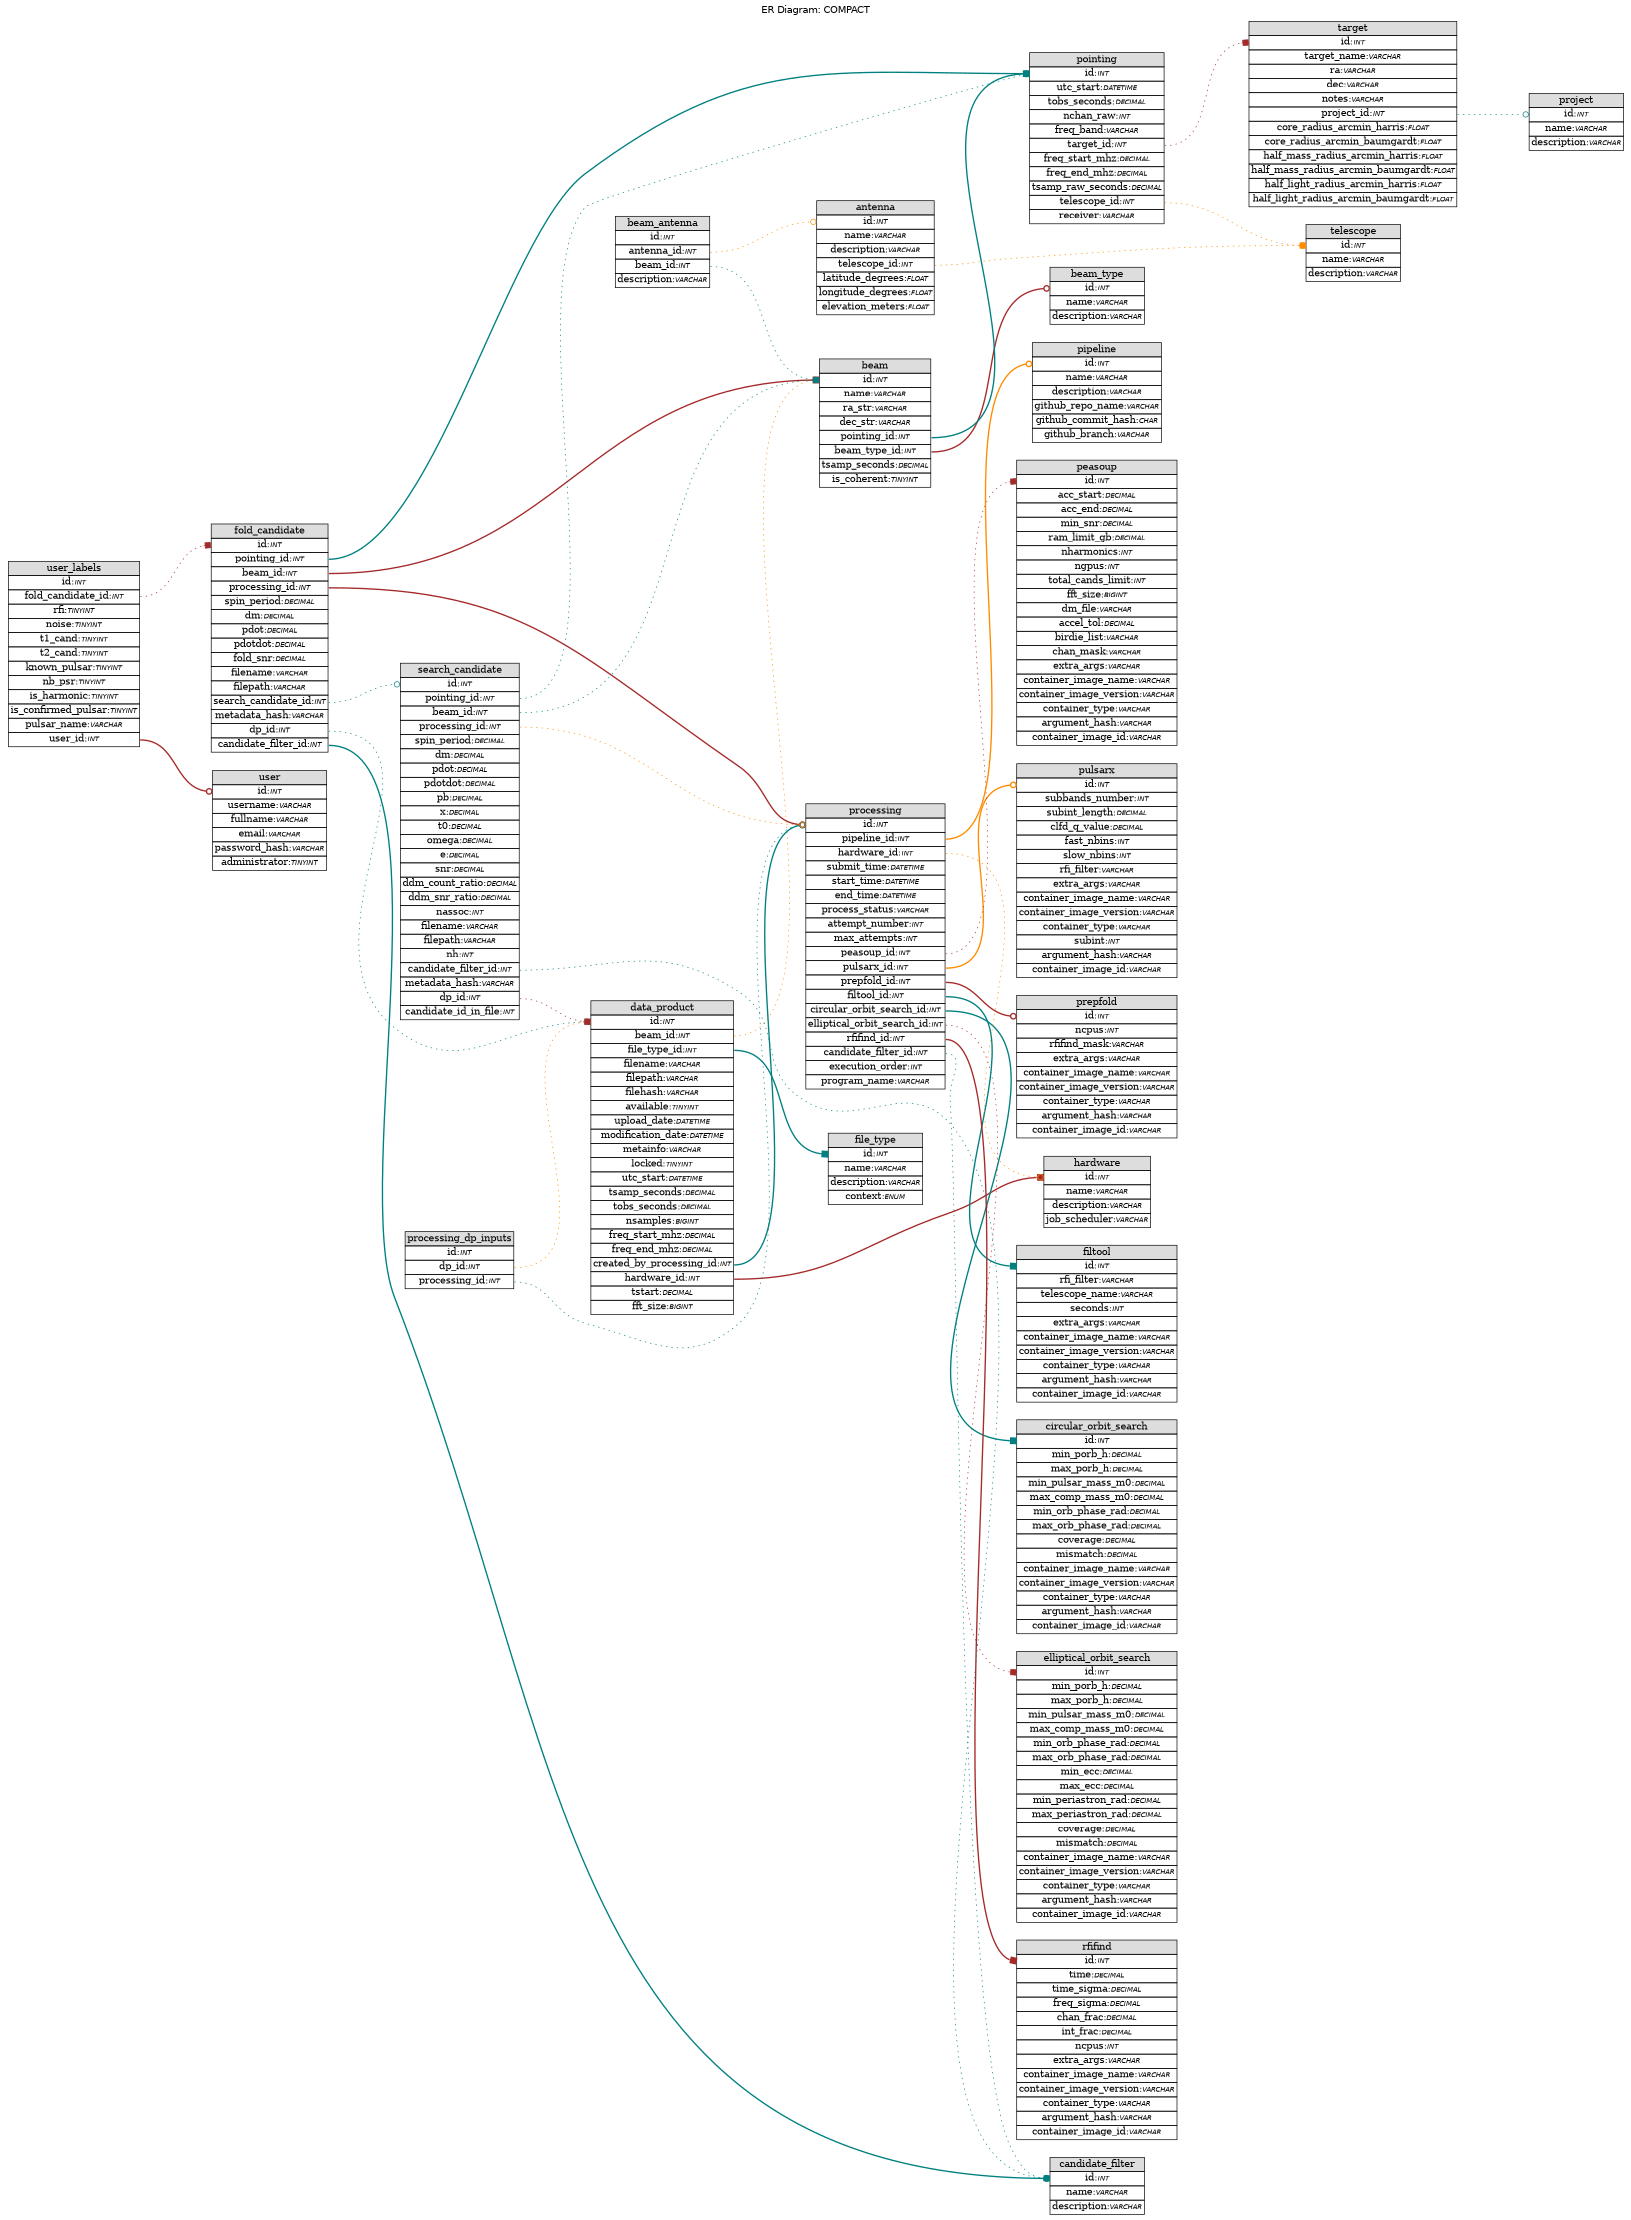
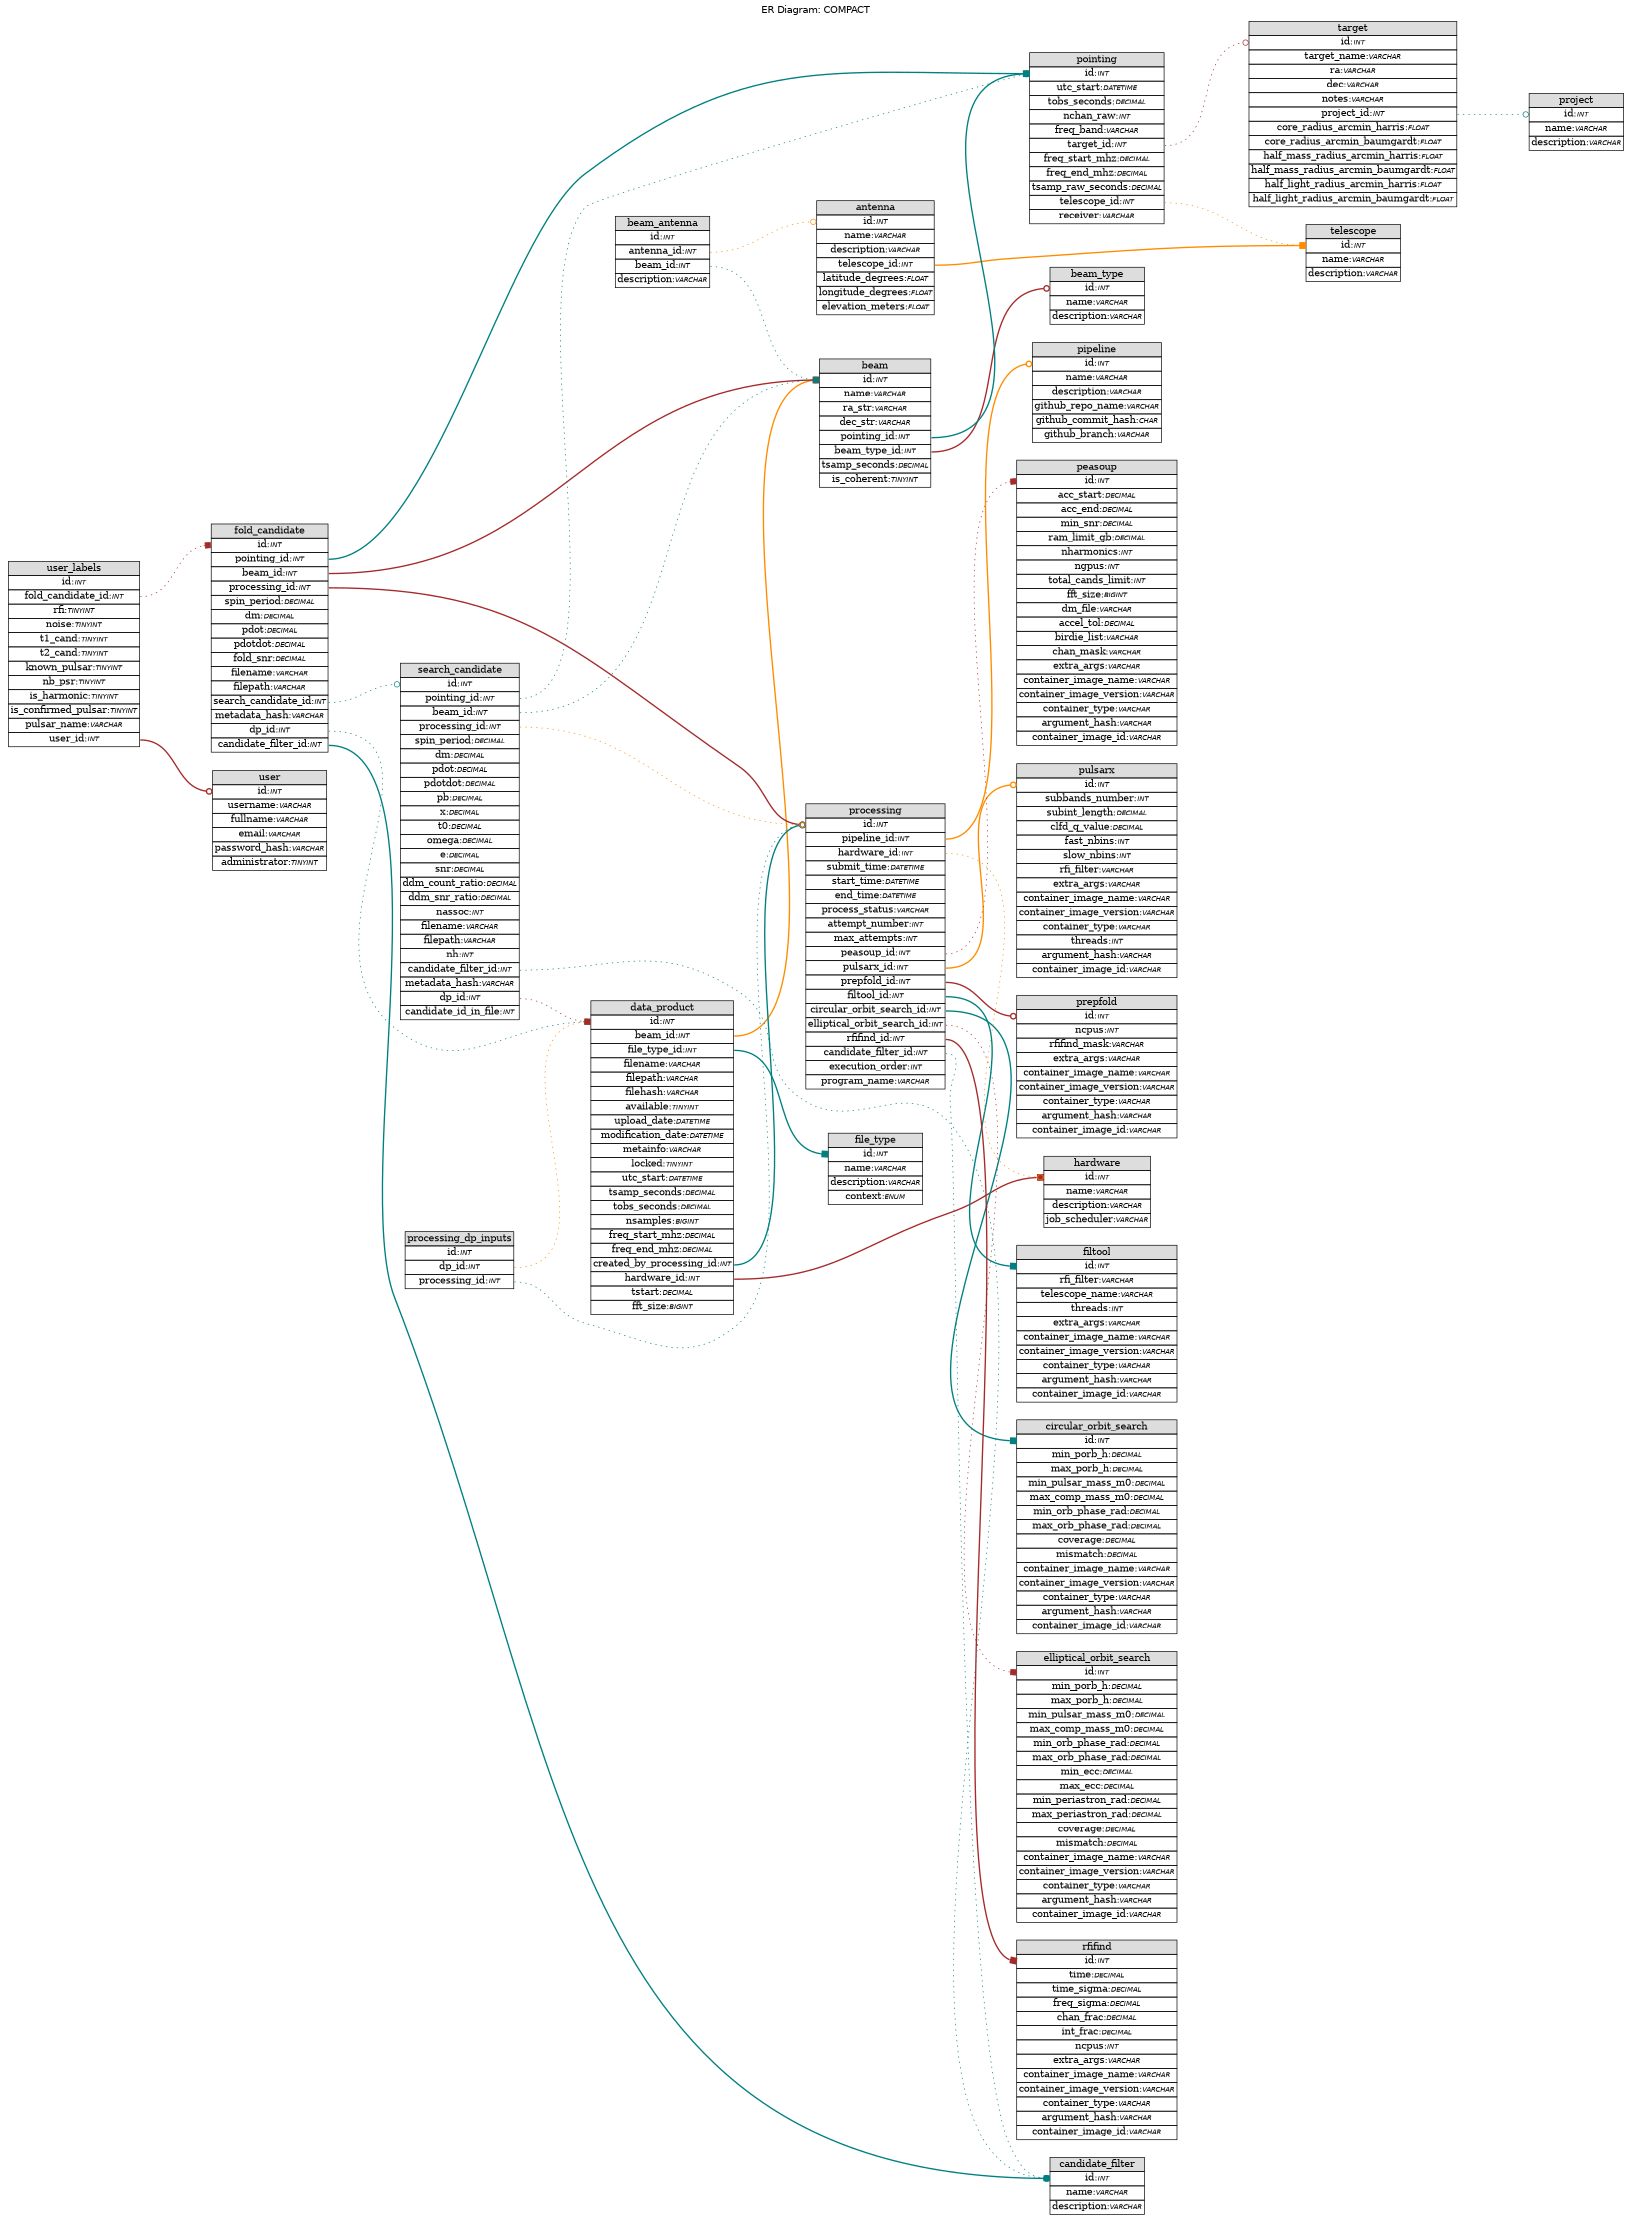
(1206, 97) -> (1206, 97)
(1116, 251) -> (1116, 251)
(777, 711) -> (777, 711)
(1091, 941) -> (1091, 941)
(1091, 1308) -> (1091, 1308)
